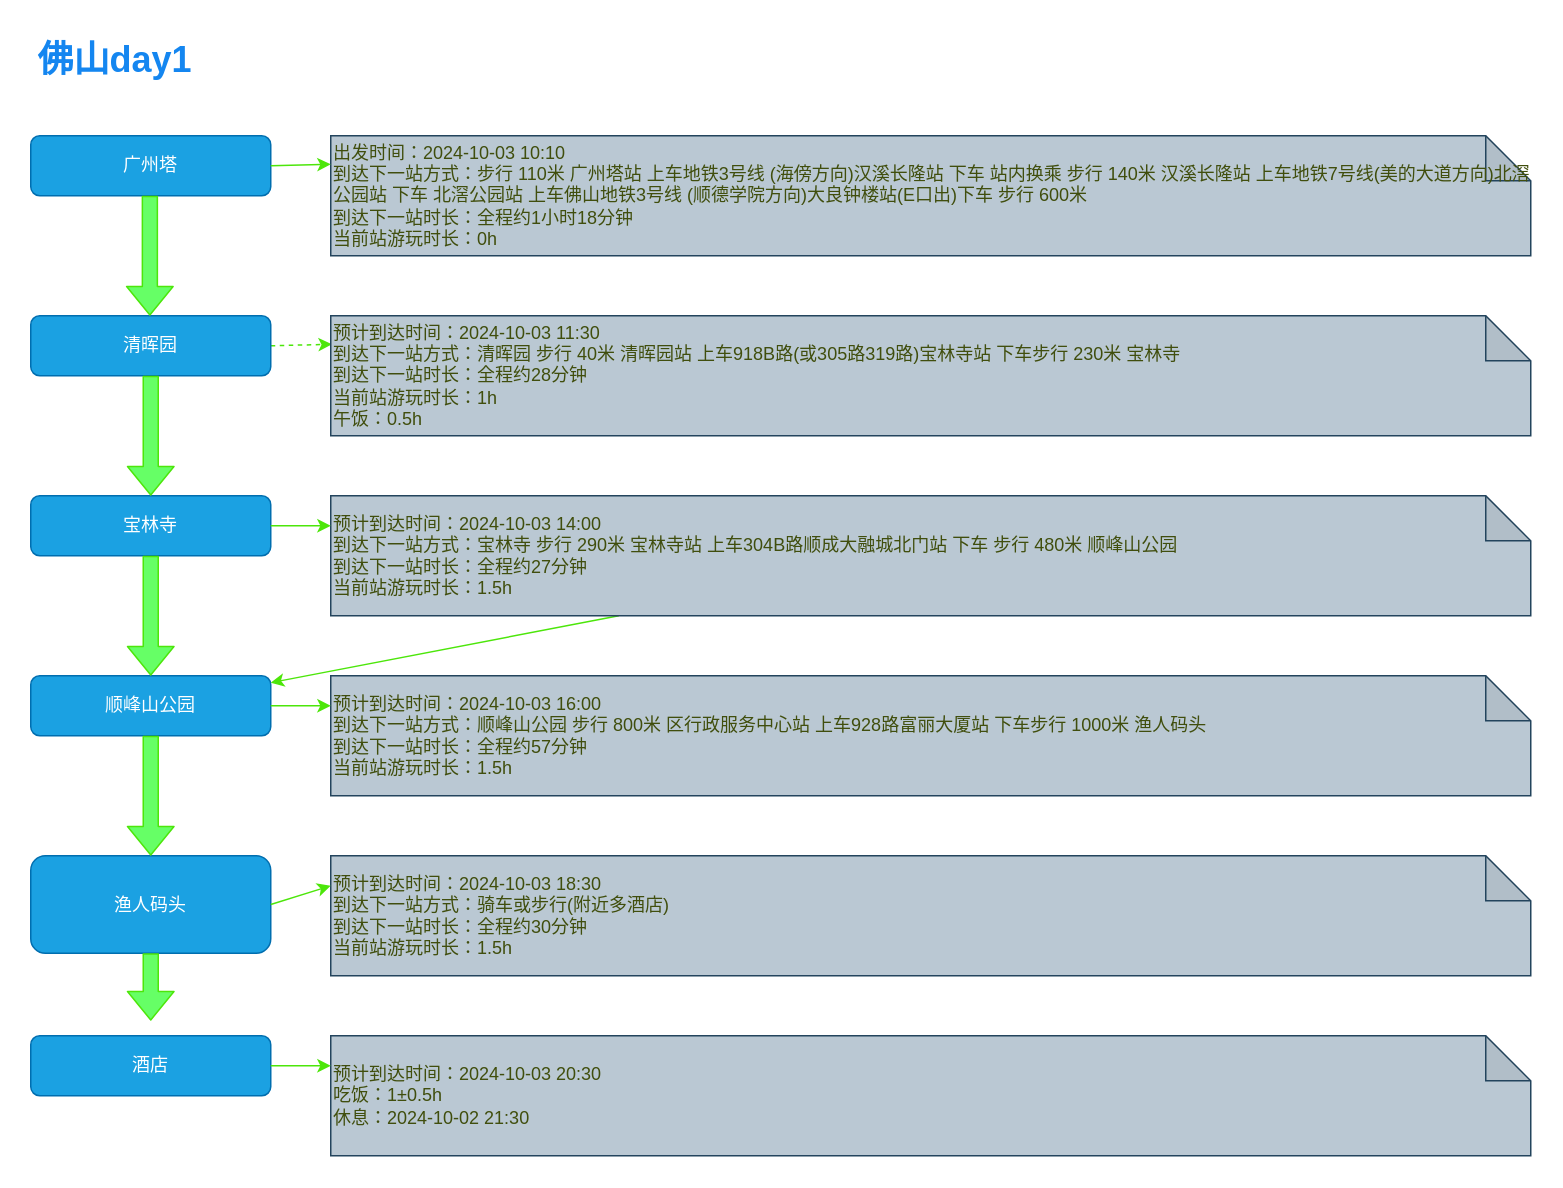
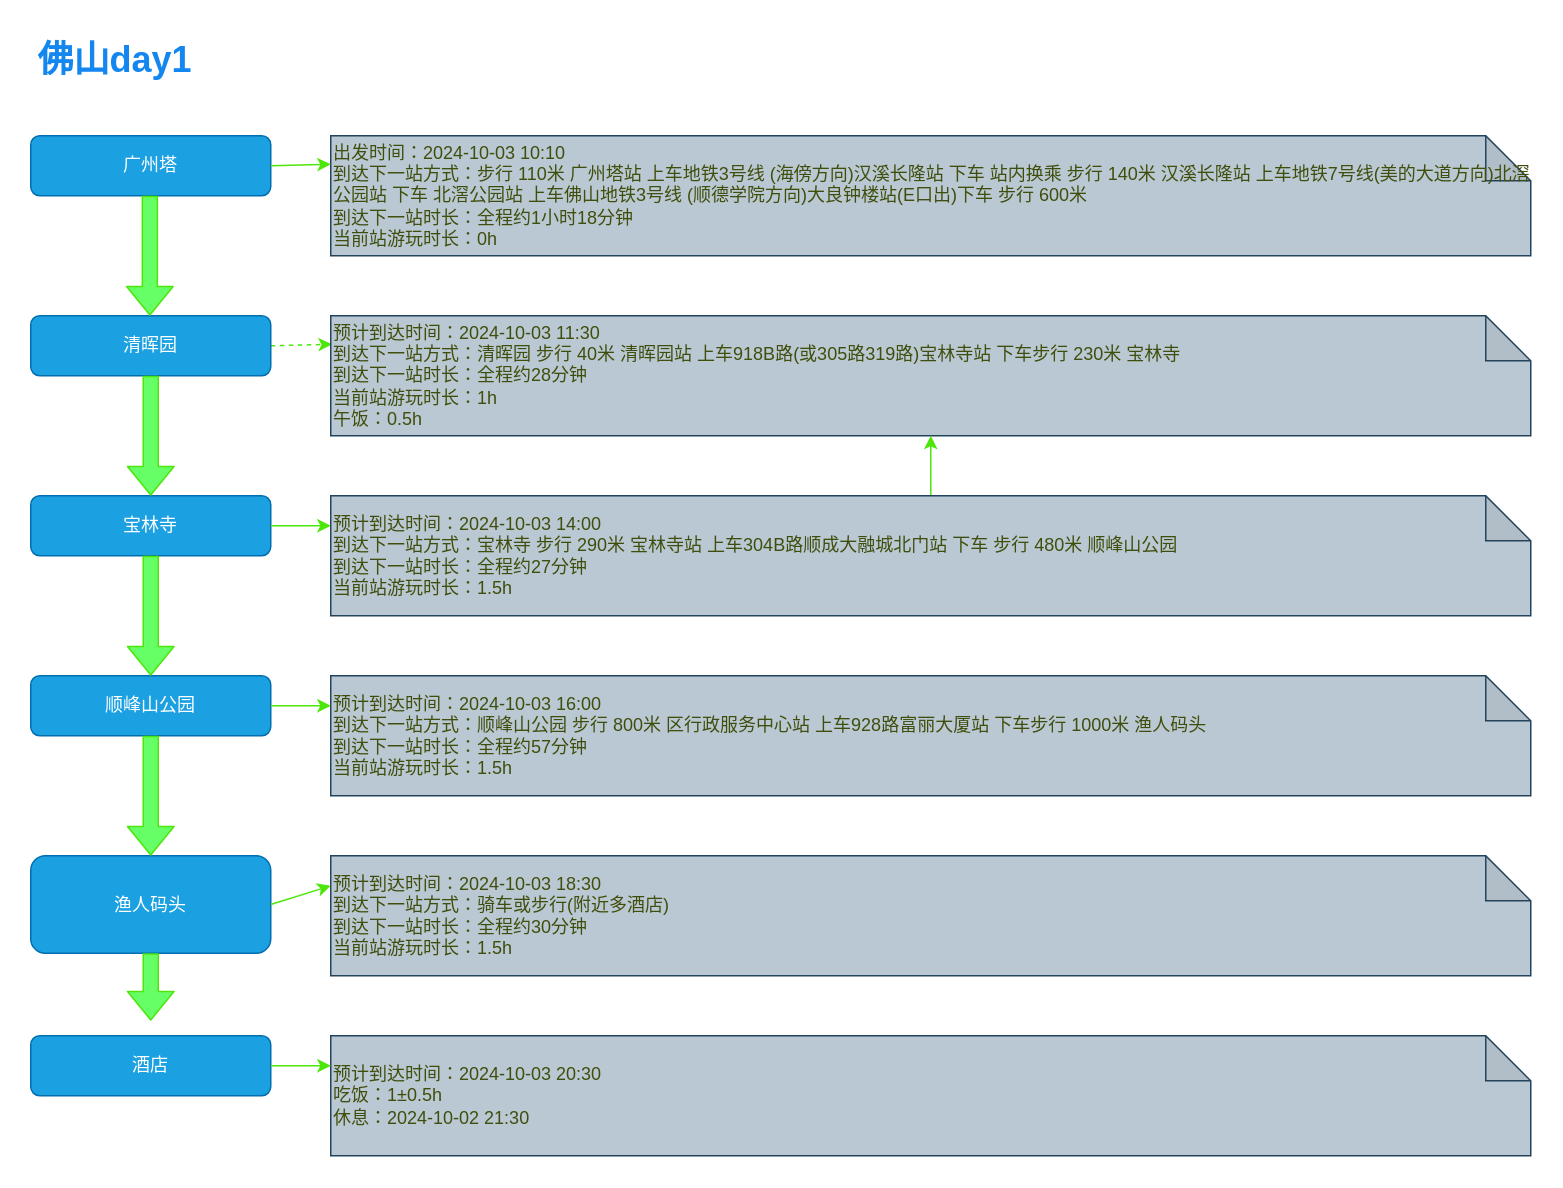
(447, 649) -> (931, 471)
